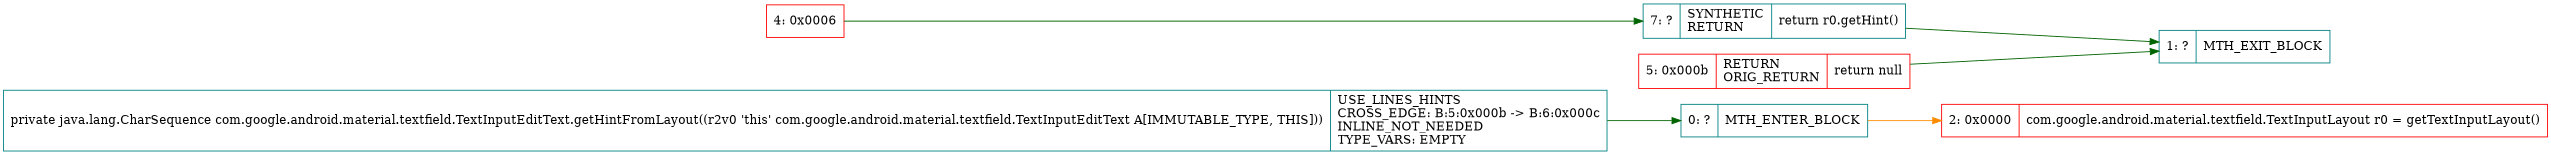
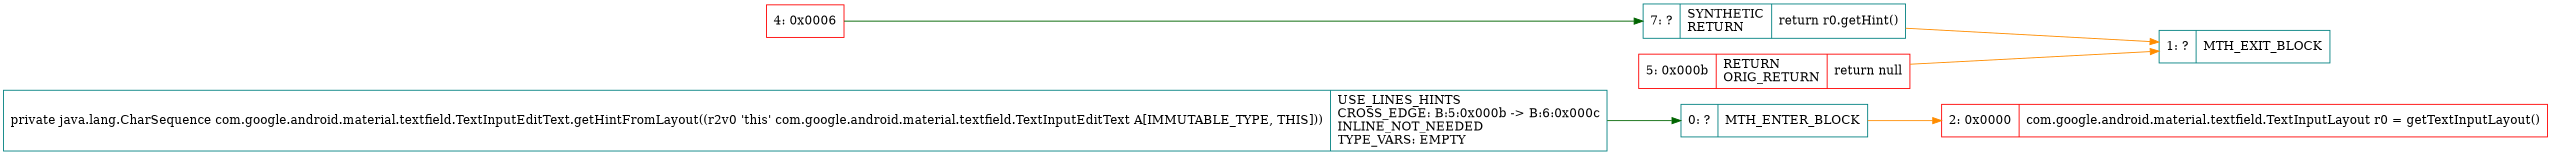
(2028, 35) -> (2028, 35)
(2030, 58) -> (2030, 58)
